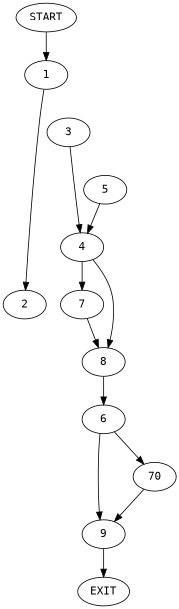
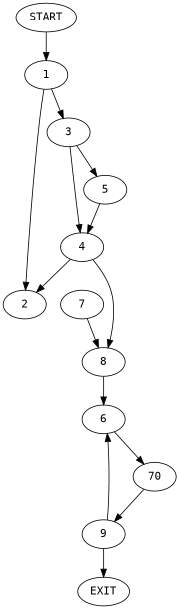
none -> (56, 100)
none -> (85, 158)
(82, 272) -> (56, 273)
(98, 473) -> (109, 481)
